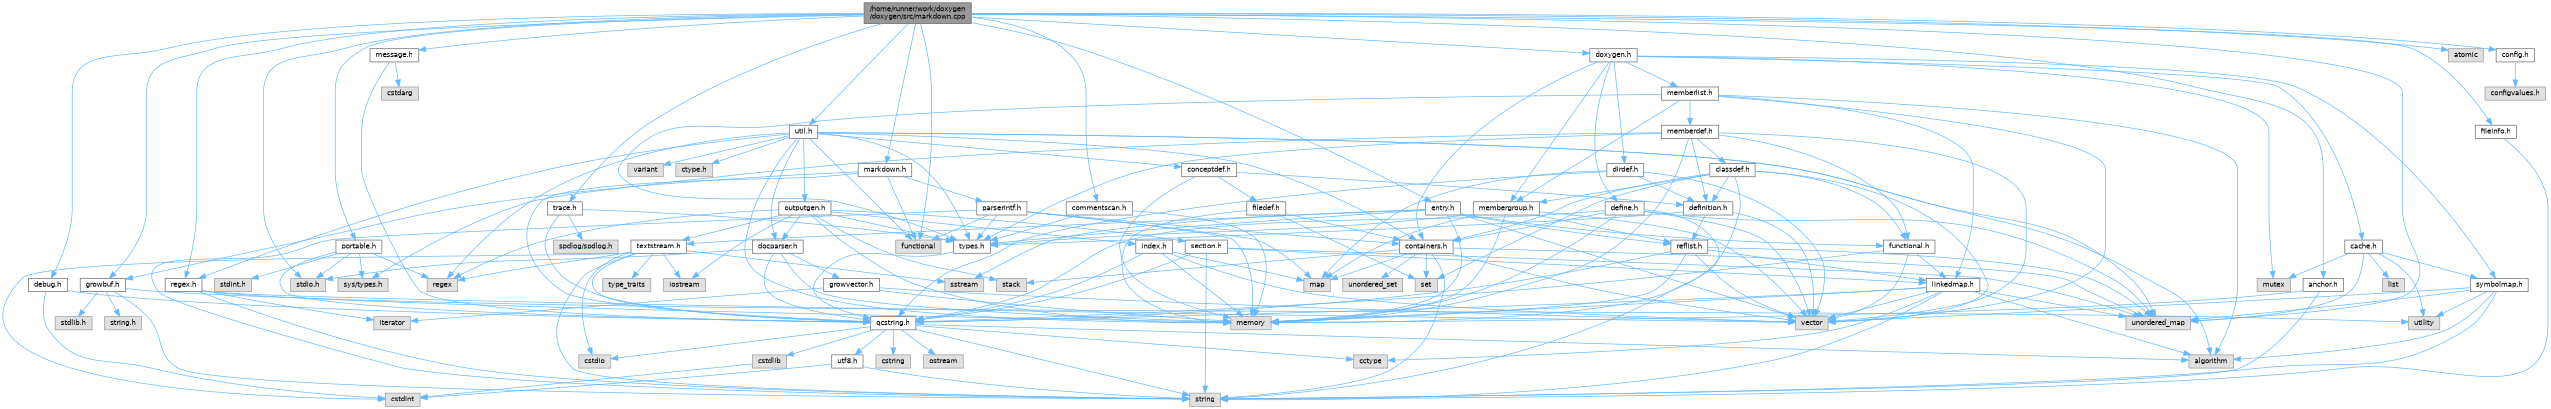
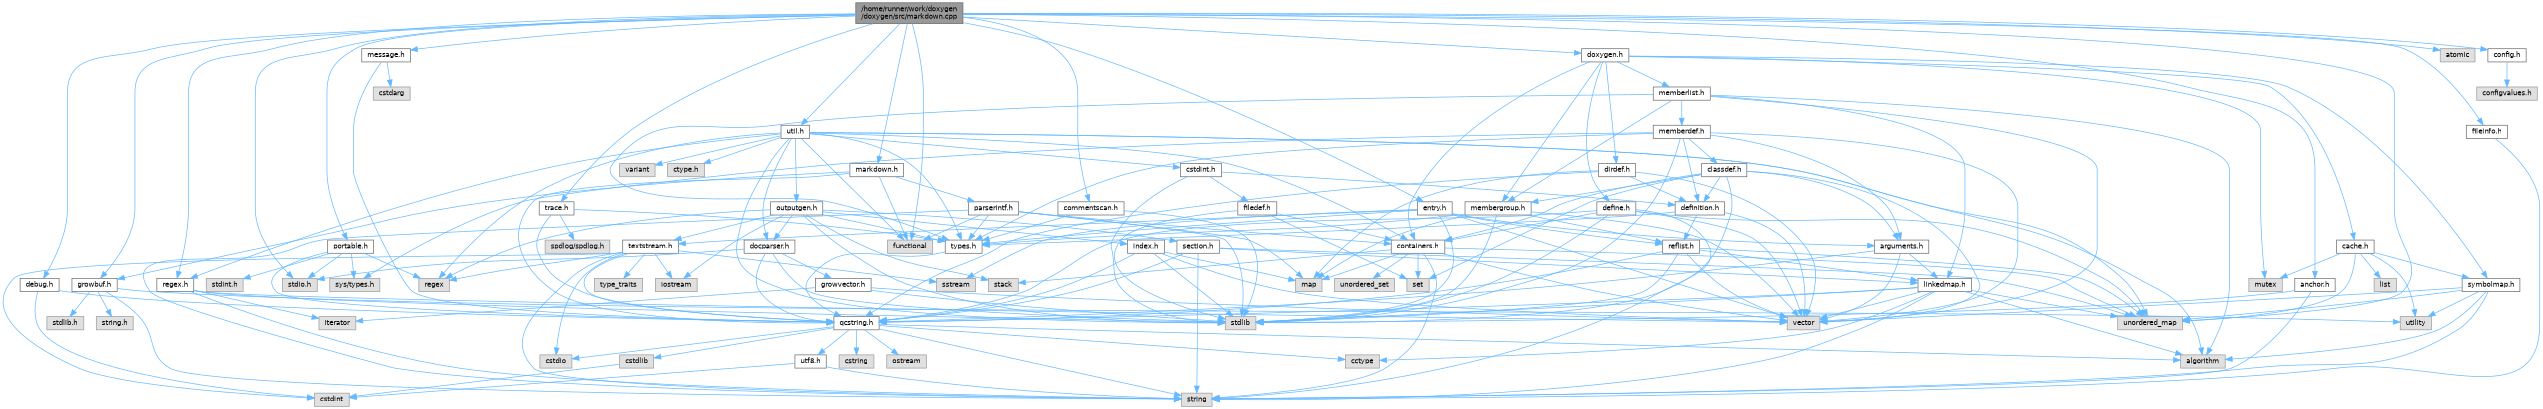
(1209, 170) -> (1201, 170)
(1909, 247) -> (1902, 247)
(1251, 323) -> (1241, 323)
